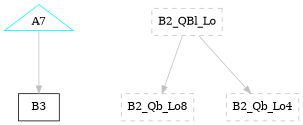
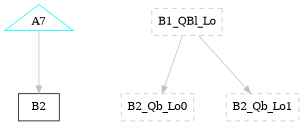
(187, 22) -> (187, 22)
(39, 107) -> (39, 107)
(158, 107) -> (158, 107)
(263, 107) -> (263, 107)
